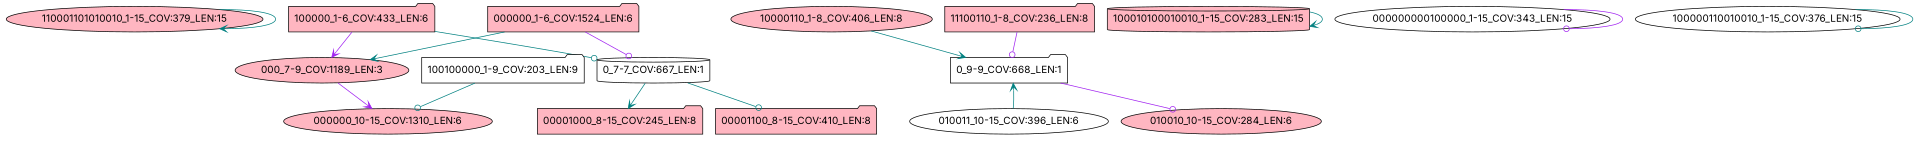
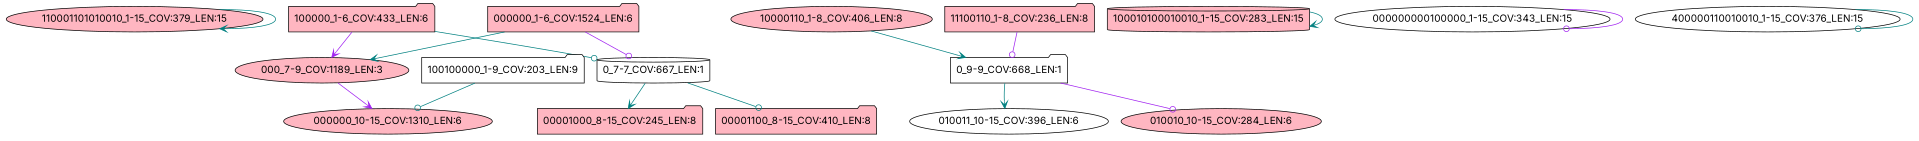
(1768, 19) -> (1768, 19)
(1014, 99) -> (1004, 92)
